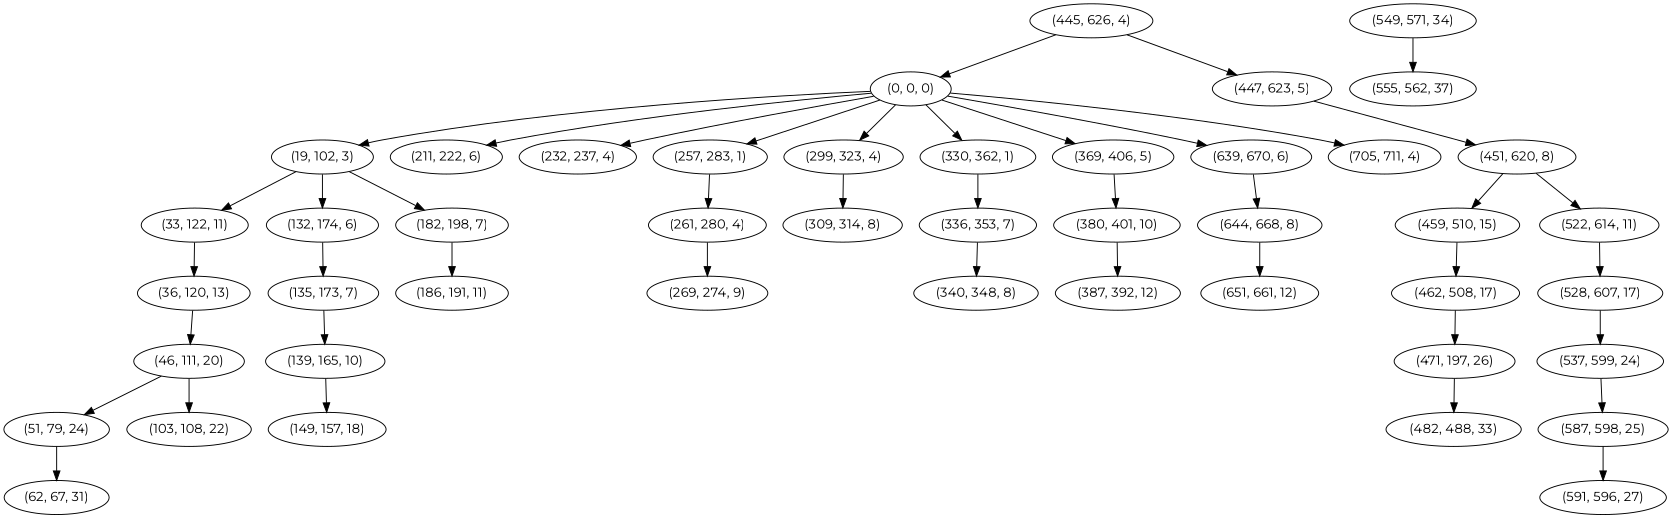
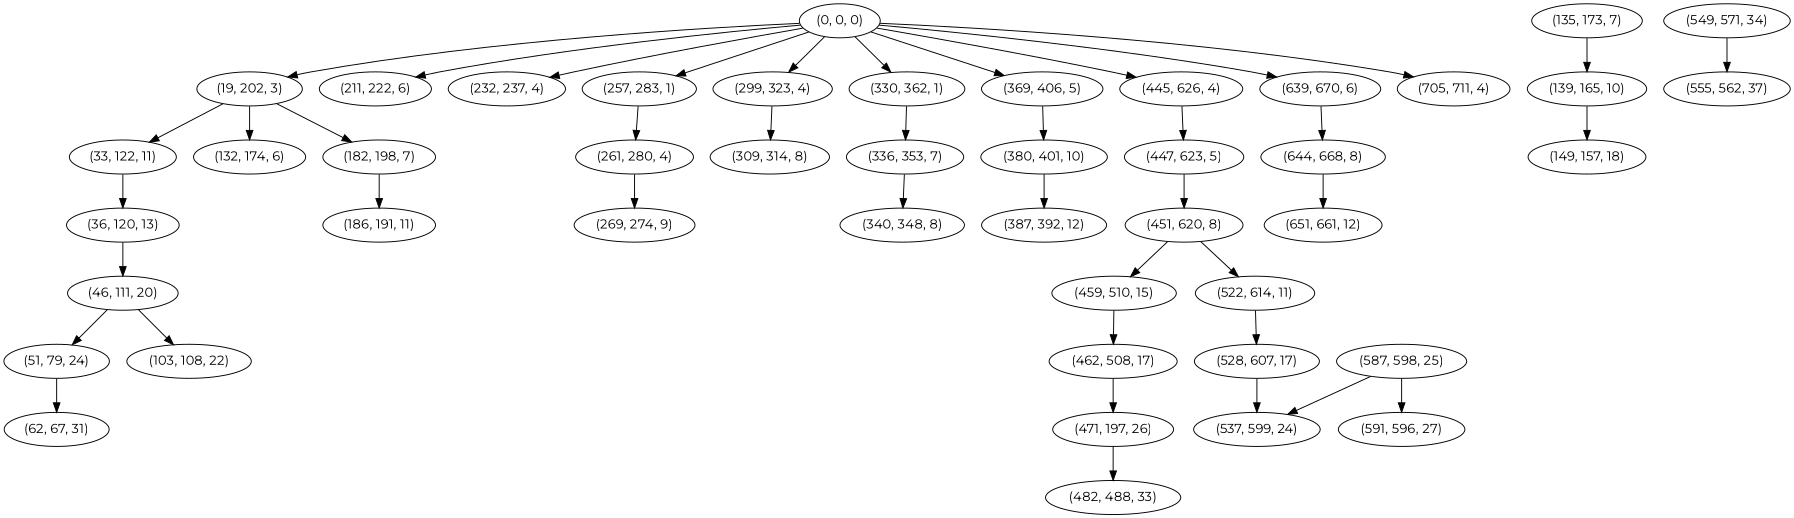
(1003, 54) -> (1002, 51)
(322, 157) -> (250, 89)
(323, 255) -> none
(1601, 391) -> (1333, 393)
